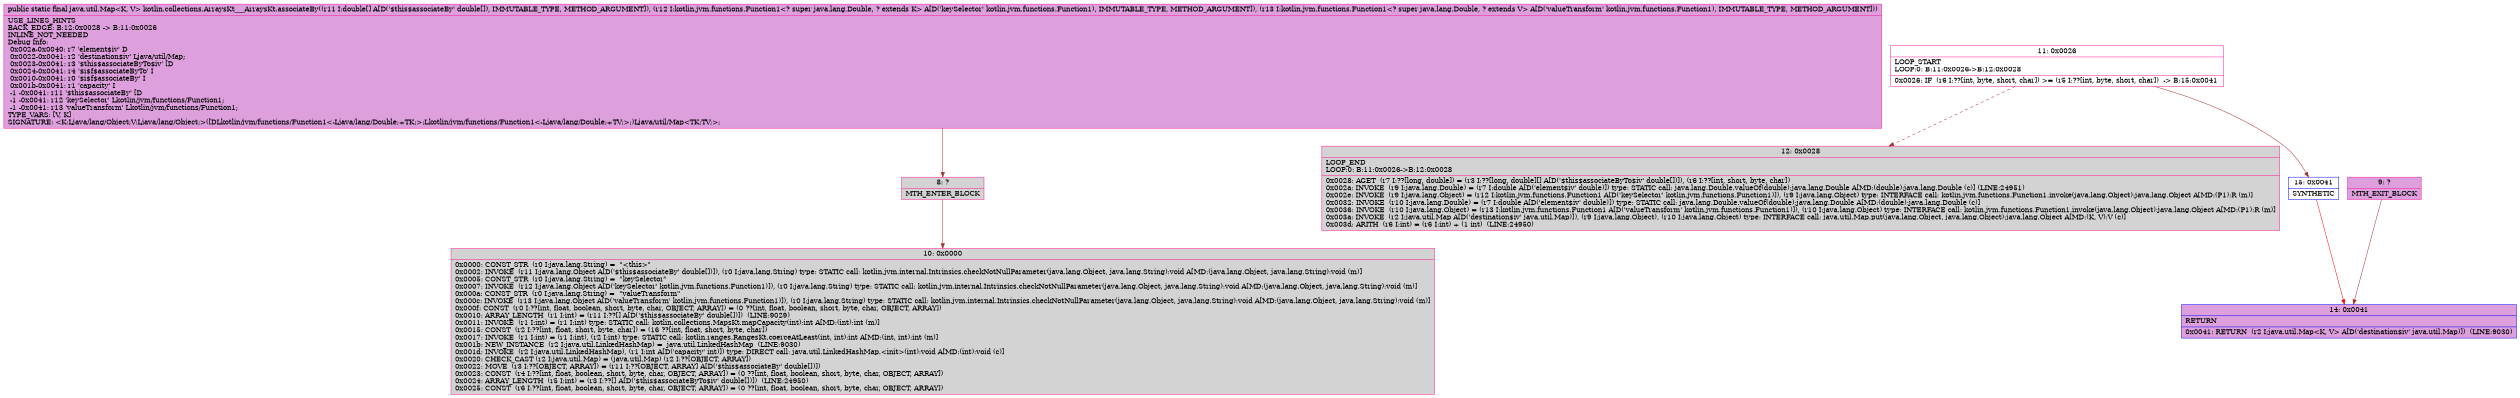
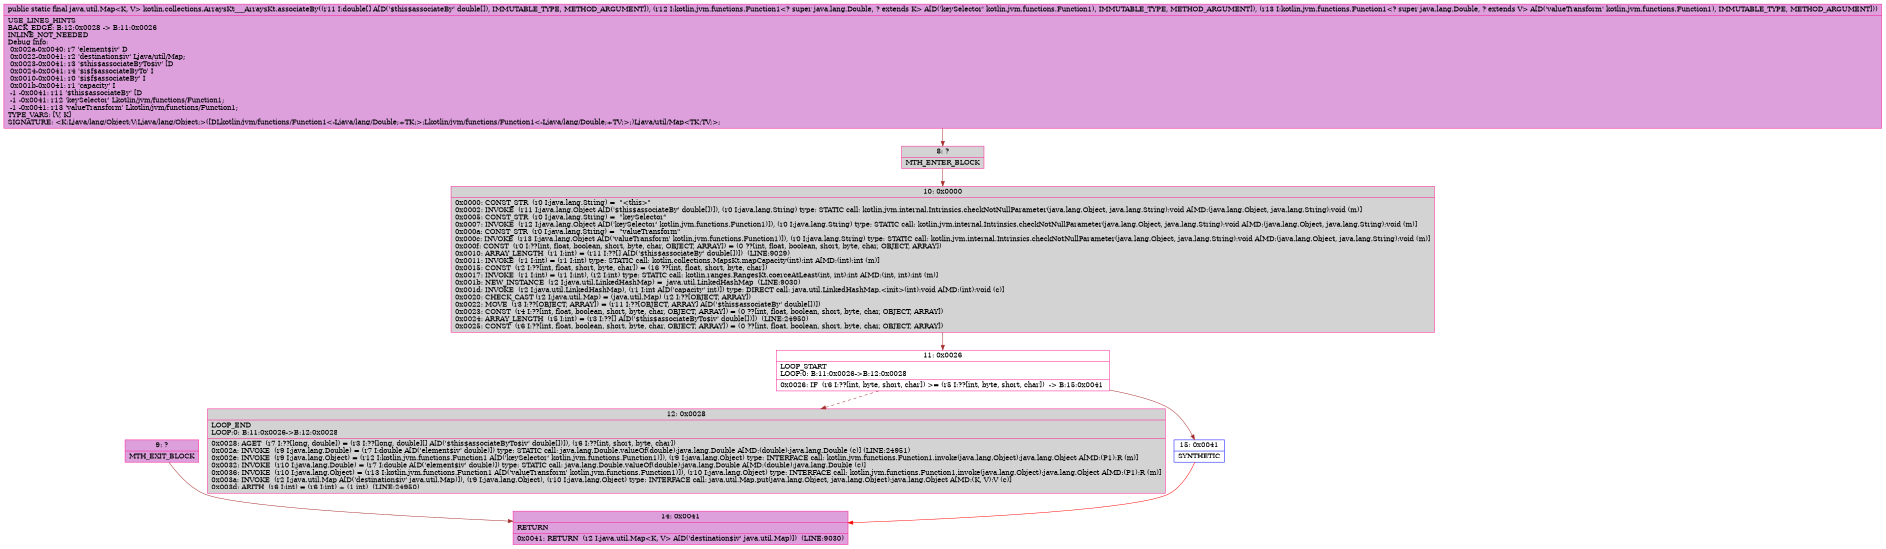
(2349, 321) -> (681, 528)
none -> (943, 339)
